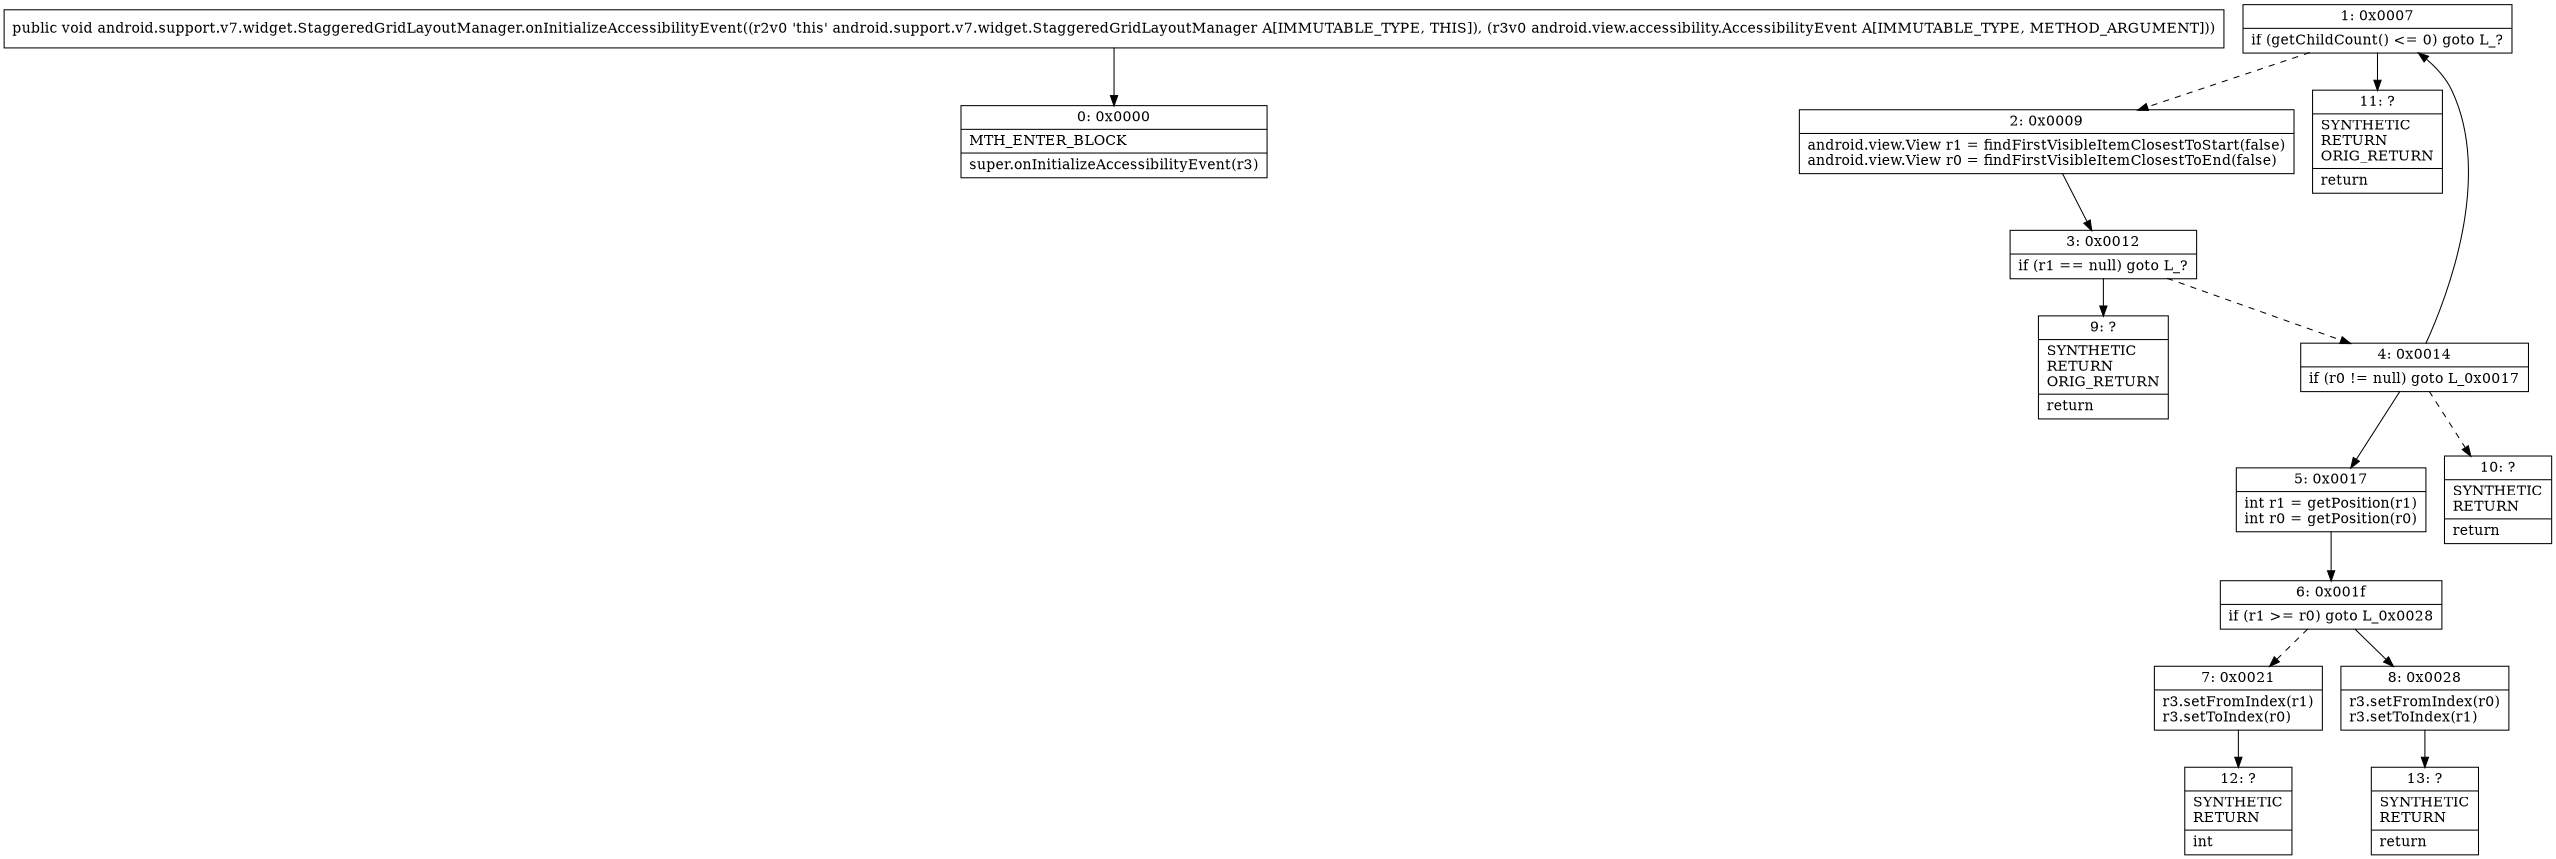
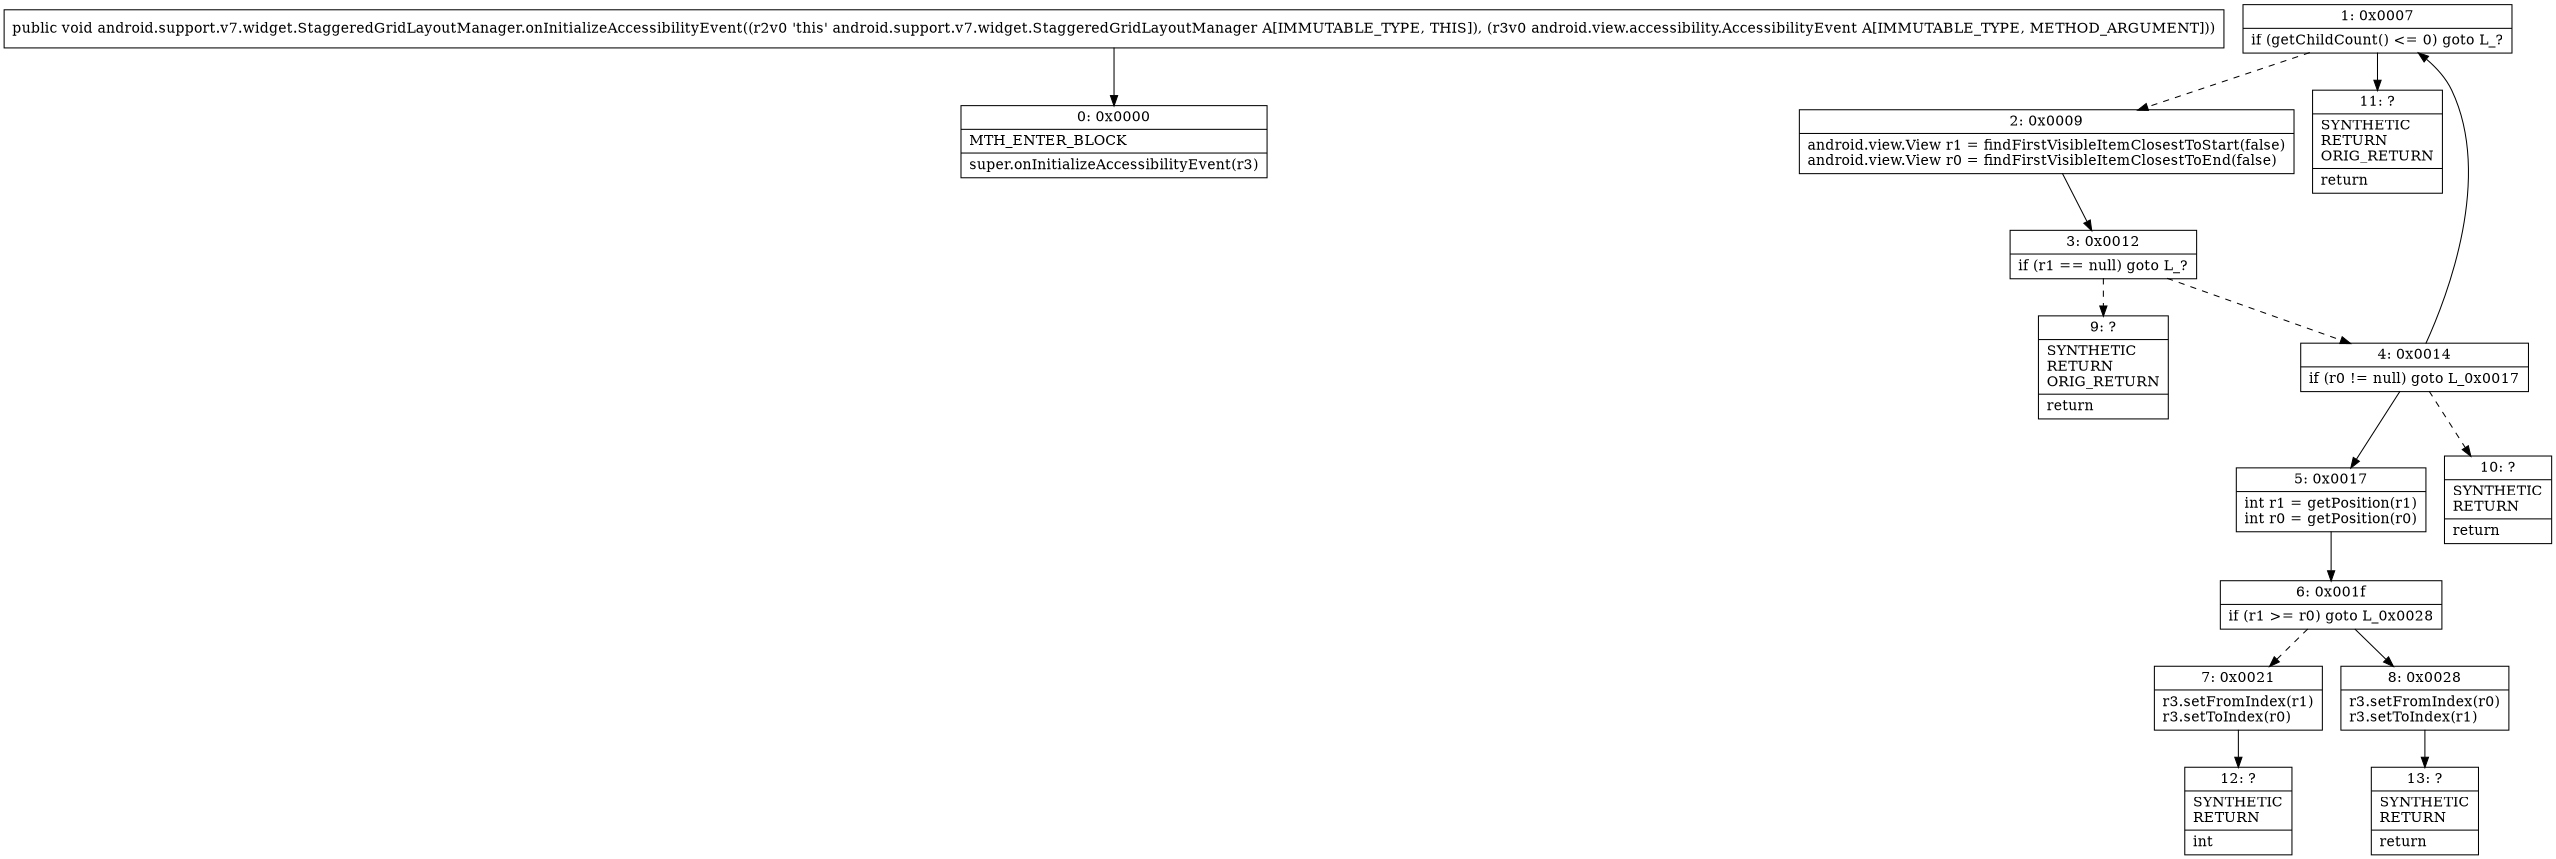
(2103, 292) -> (2103, 292)
